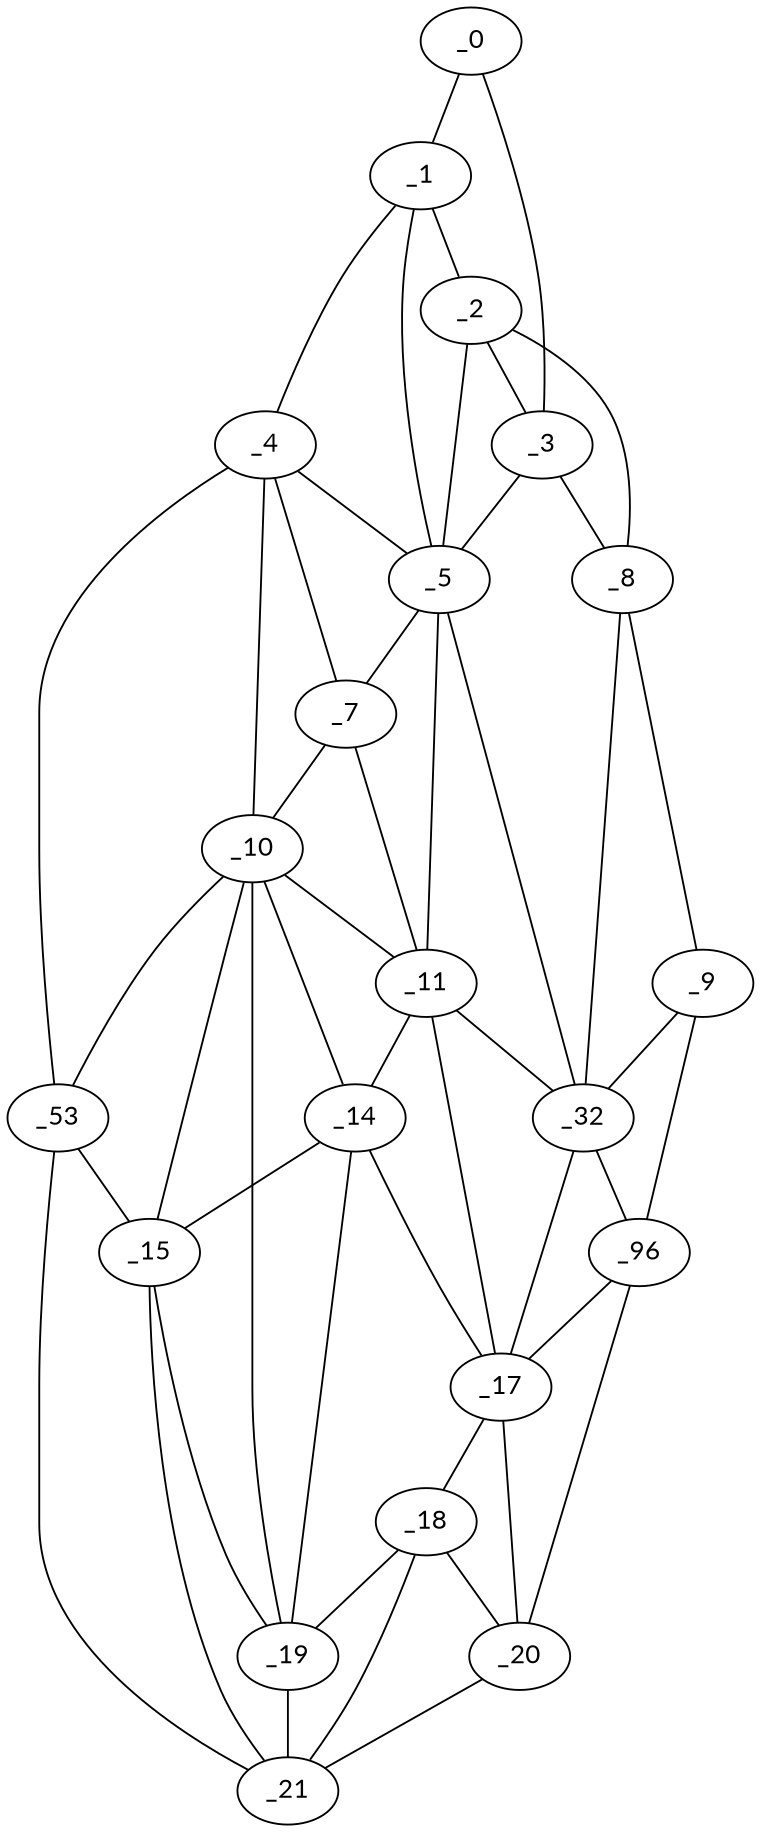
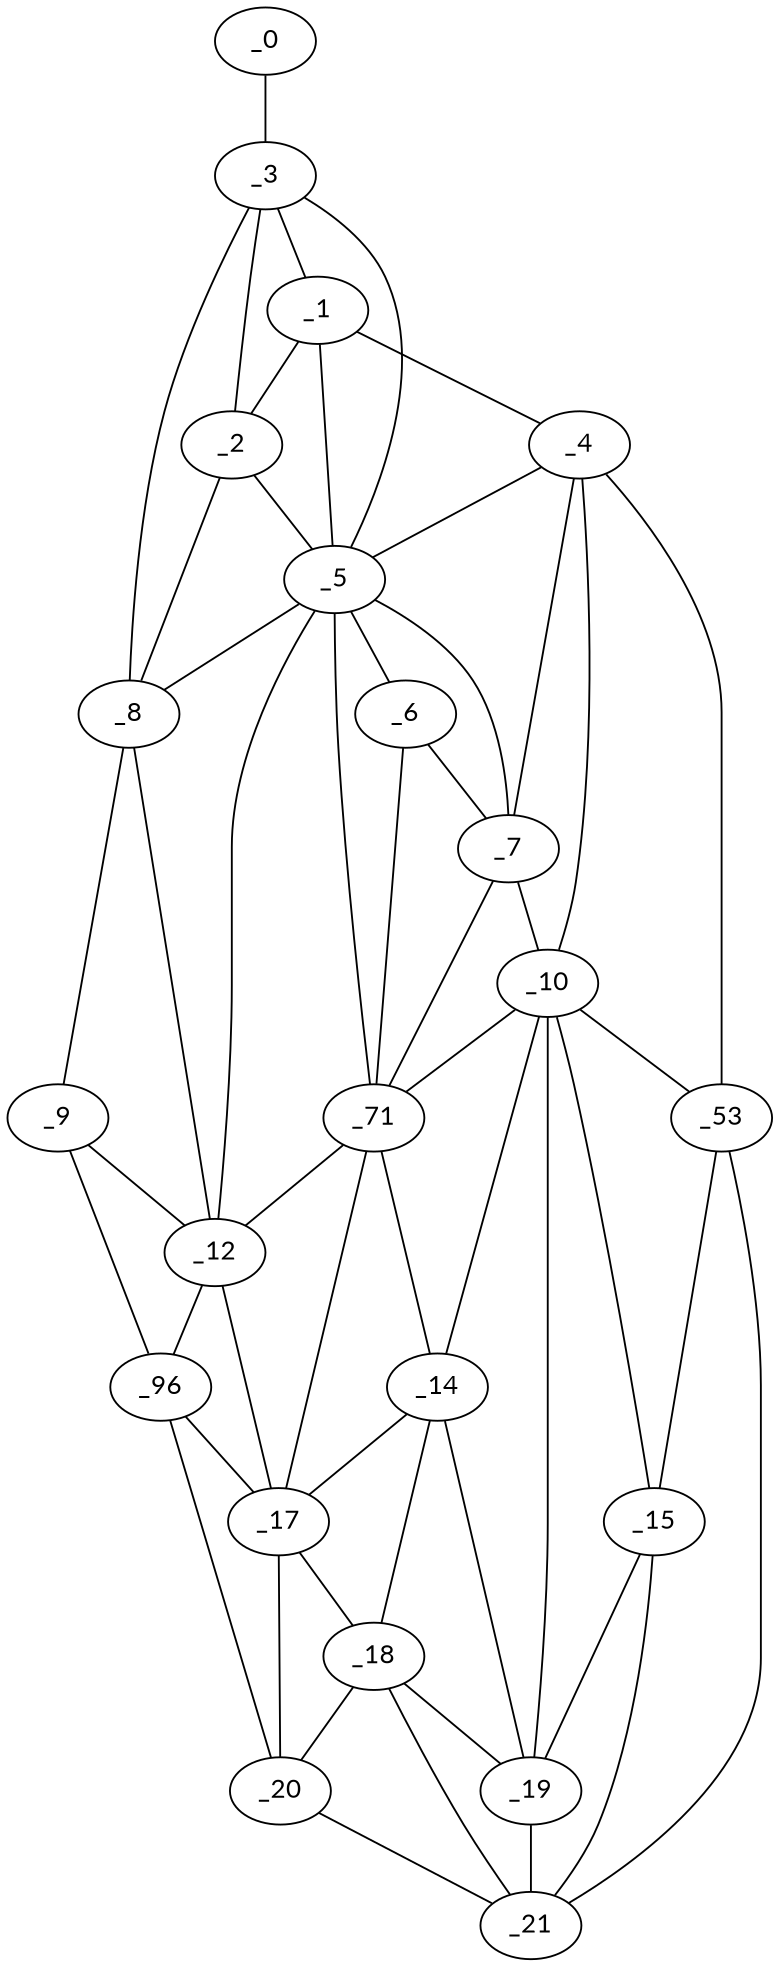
(446, 108) -> (292, 243)
none -> (232, 647)
none -> (406, 714)
(426, 983) -> (374, 1118)
(583, 1118) -> (215, 1253)
(266, 1177) -> (406, 1522)
